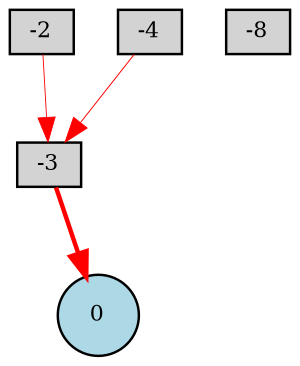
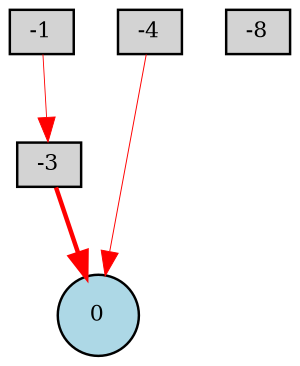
(42, 32) -> (42, 32)
(107, 88) -> (128, 153)
